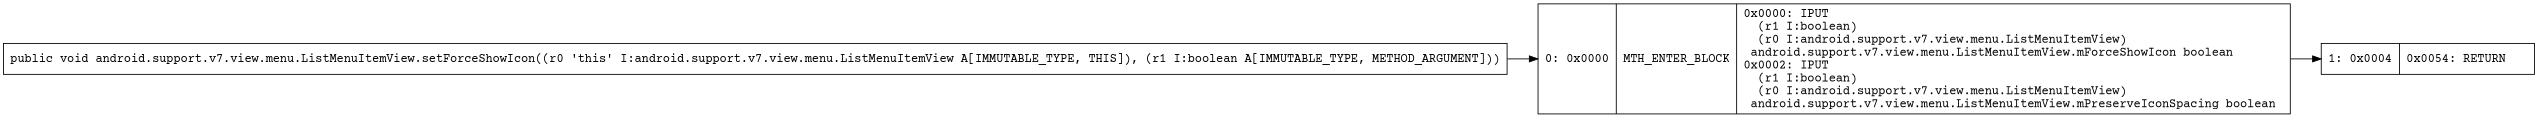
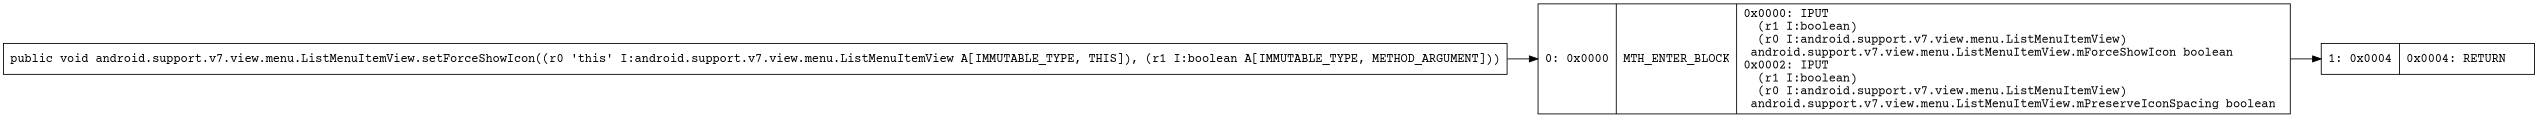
(2467, 58) -> (2467, 58)
